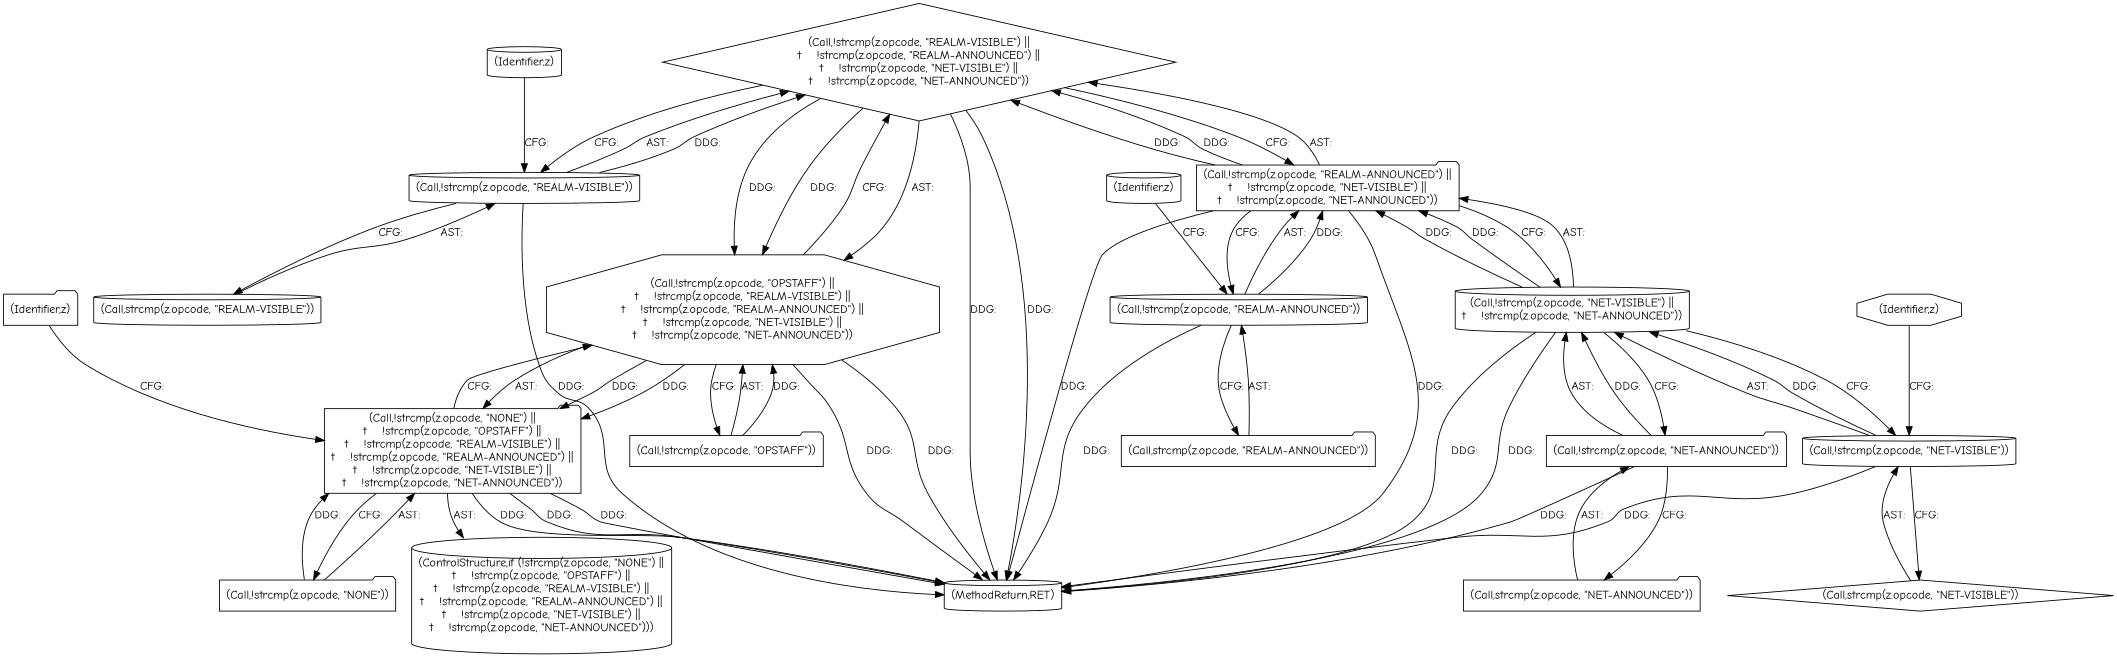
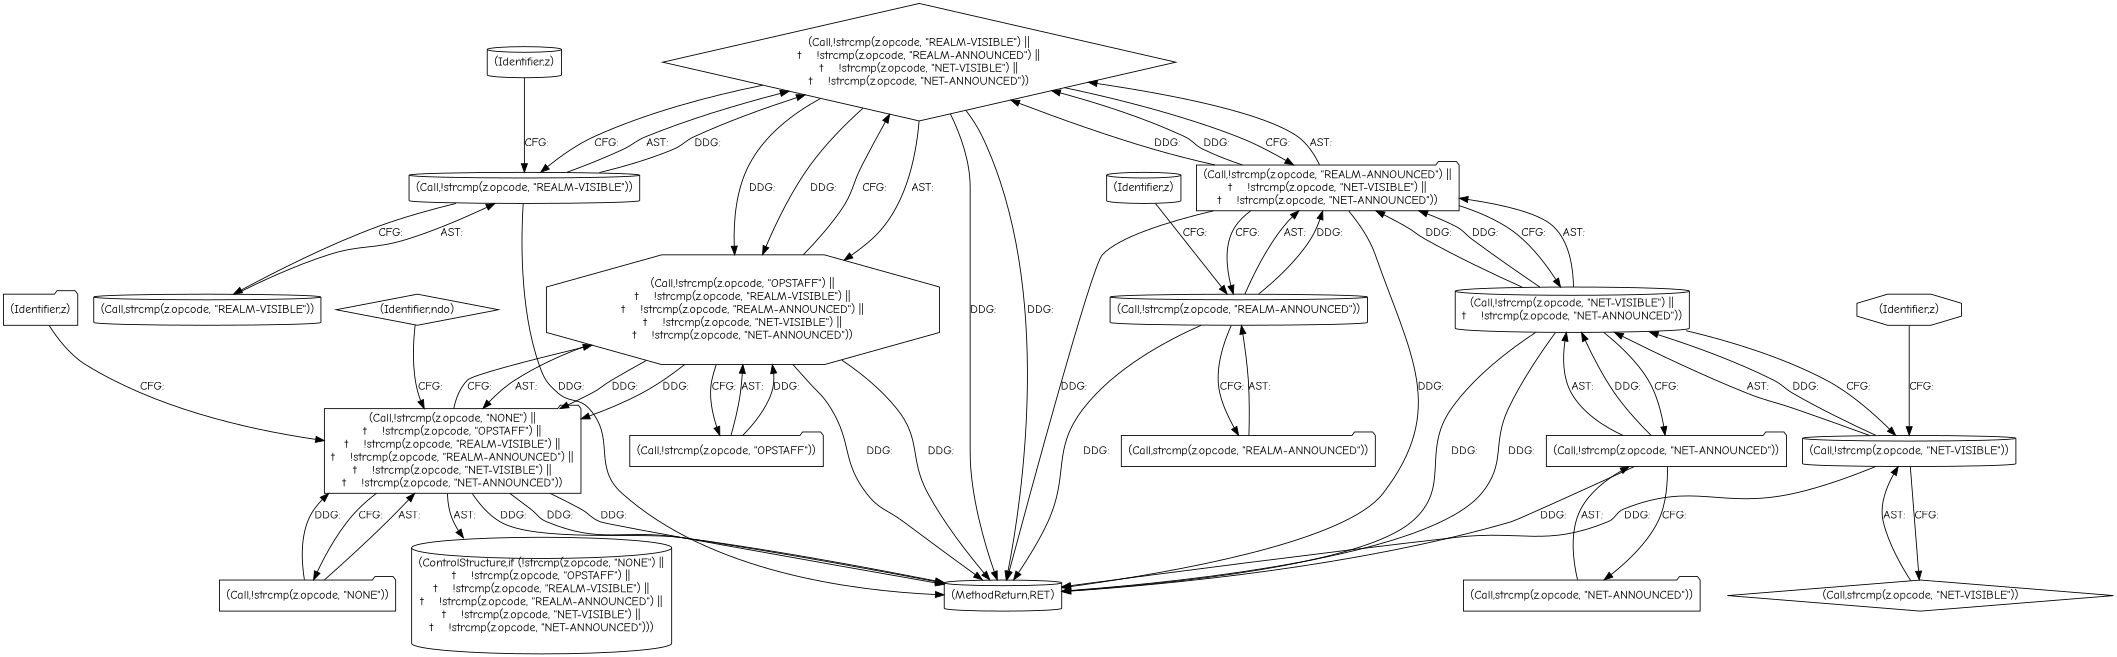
none -> (417, 310)
